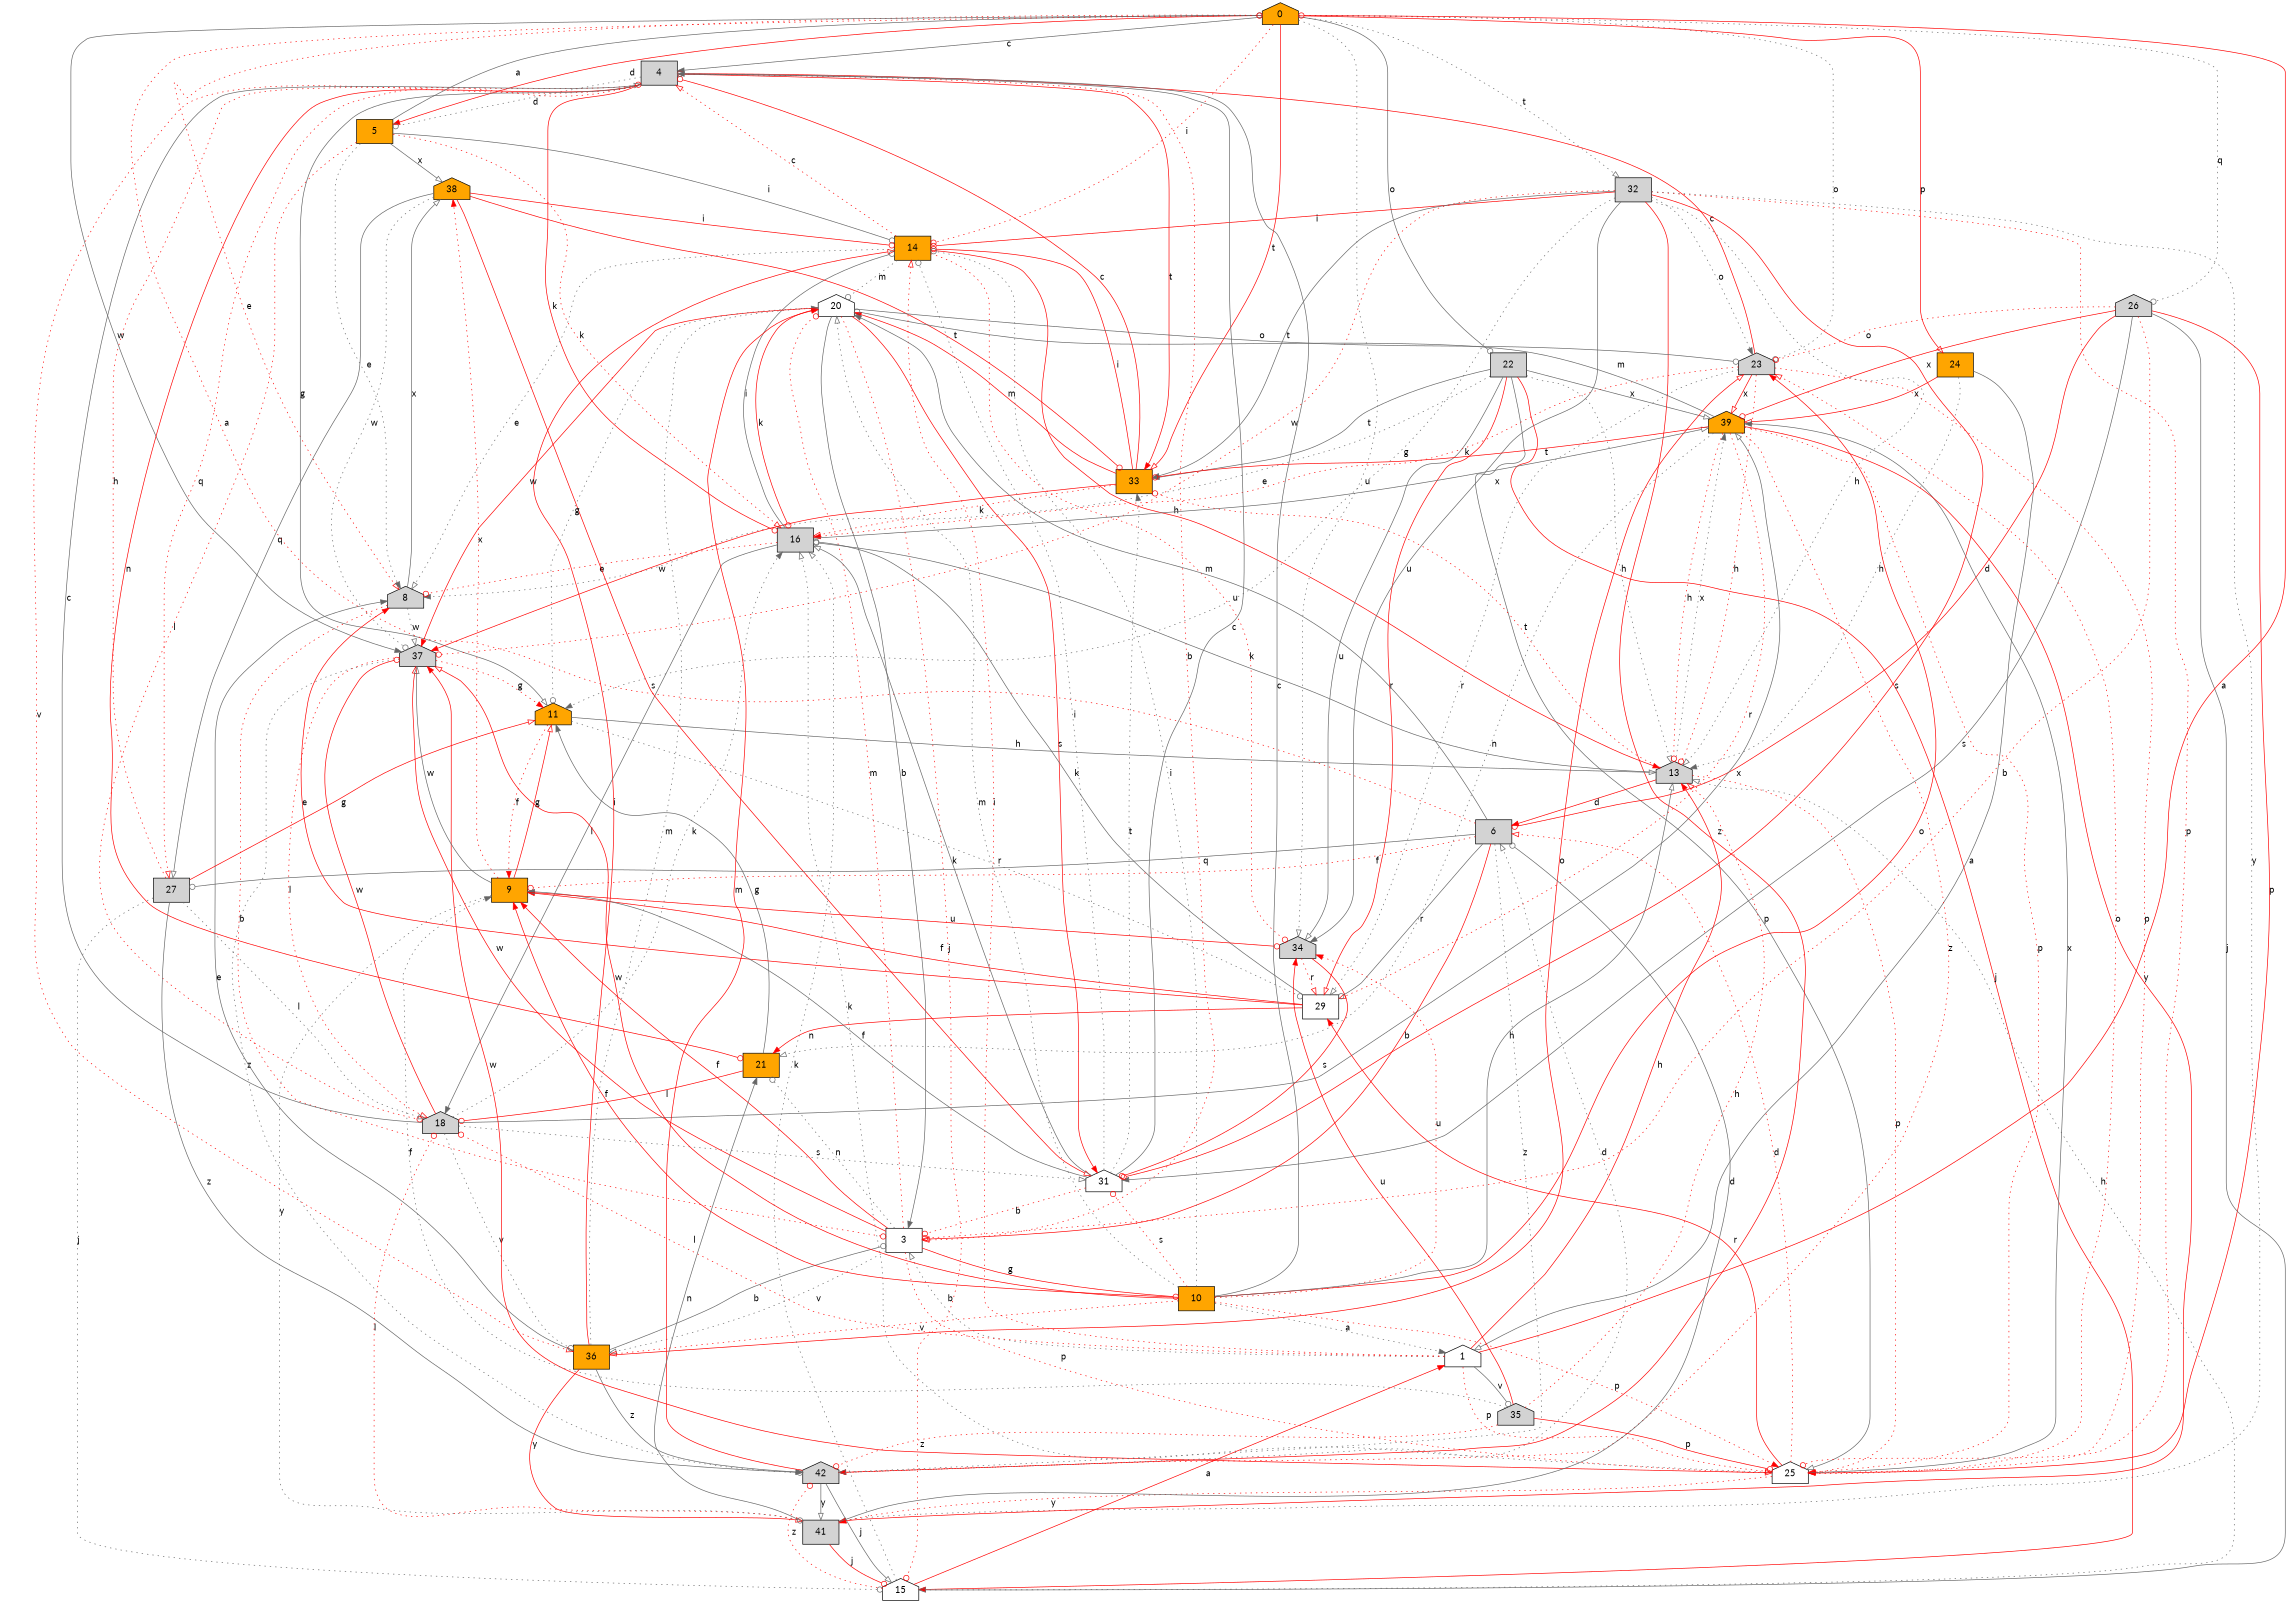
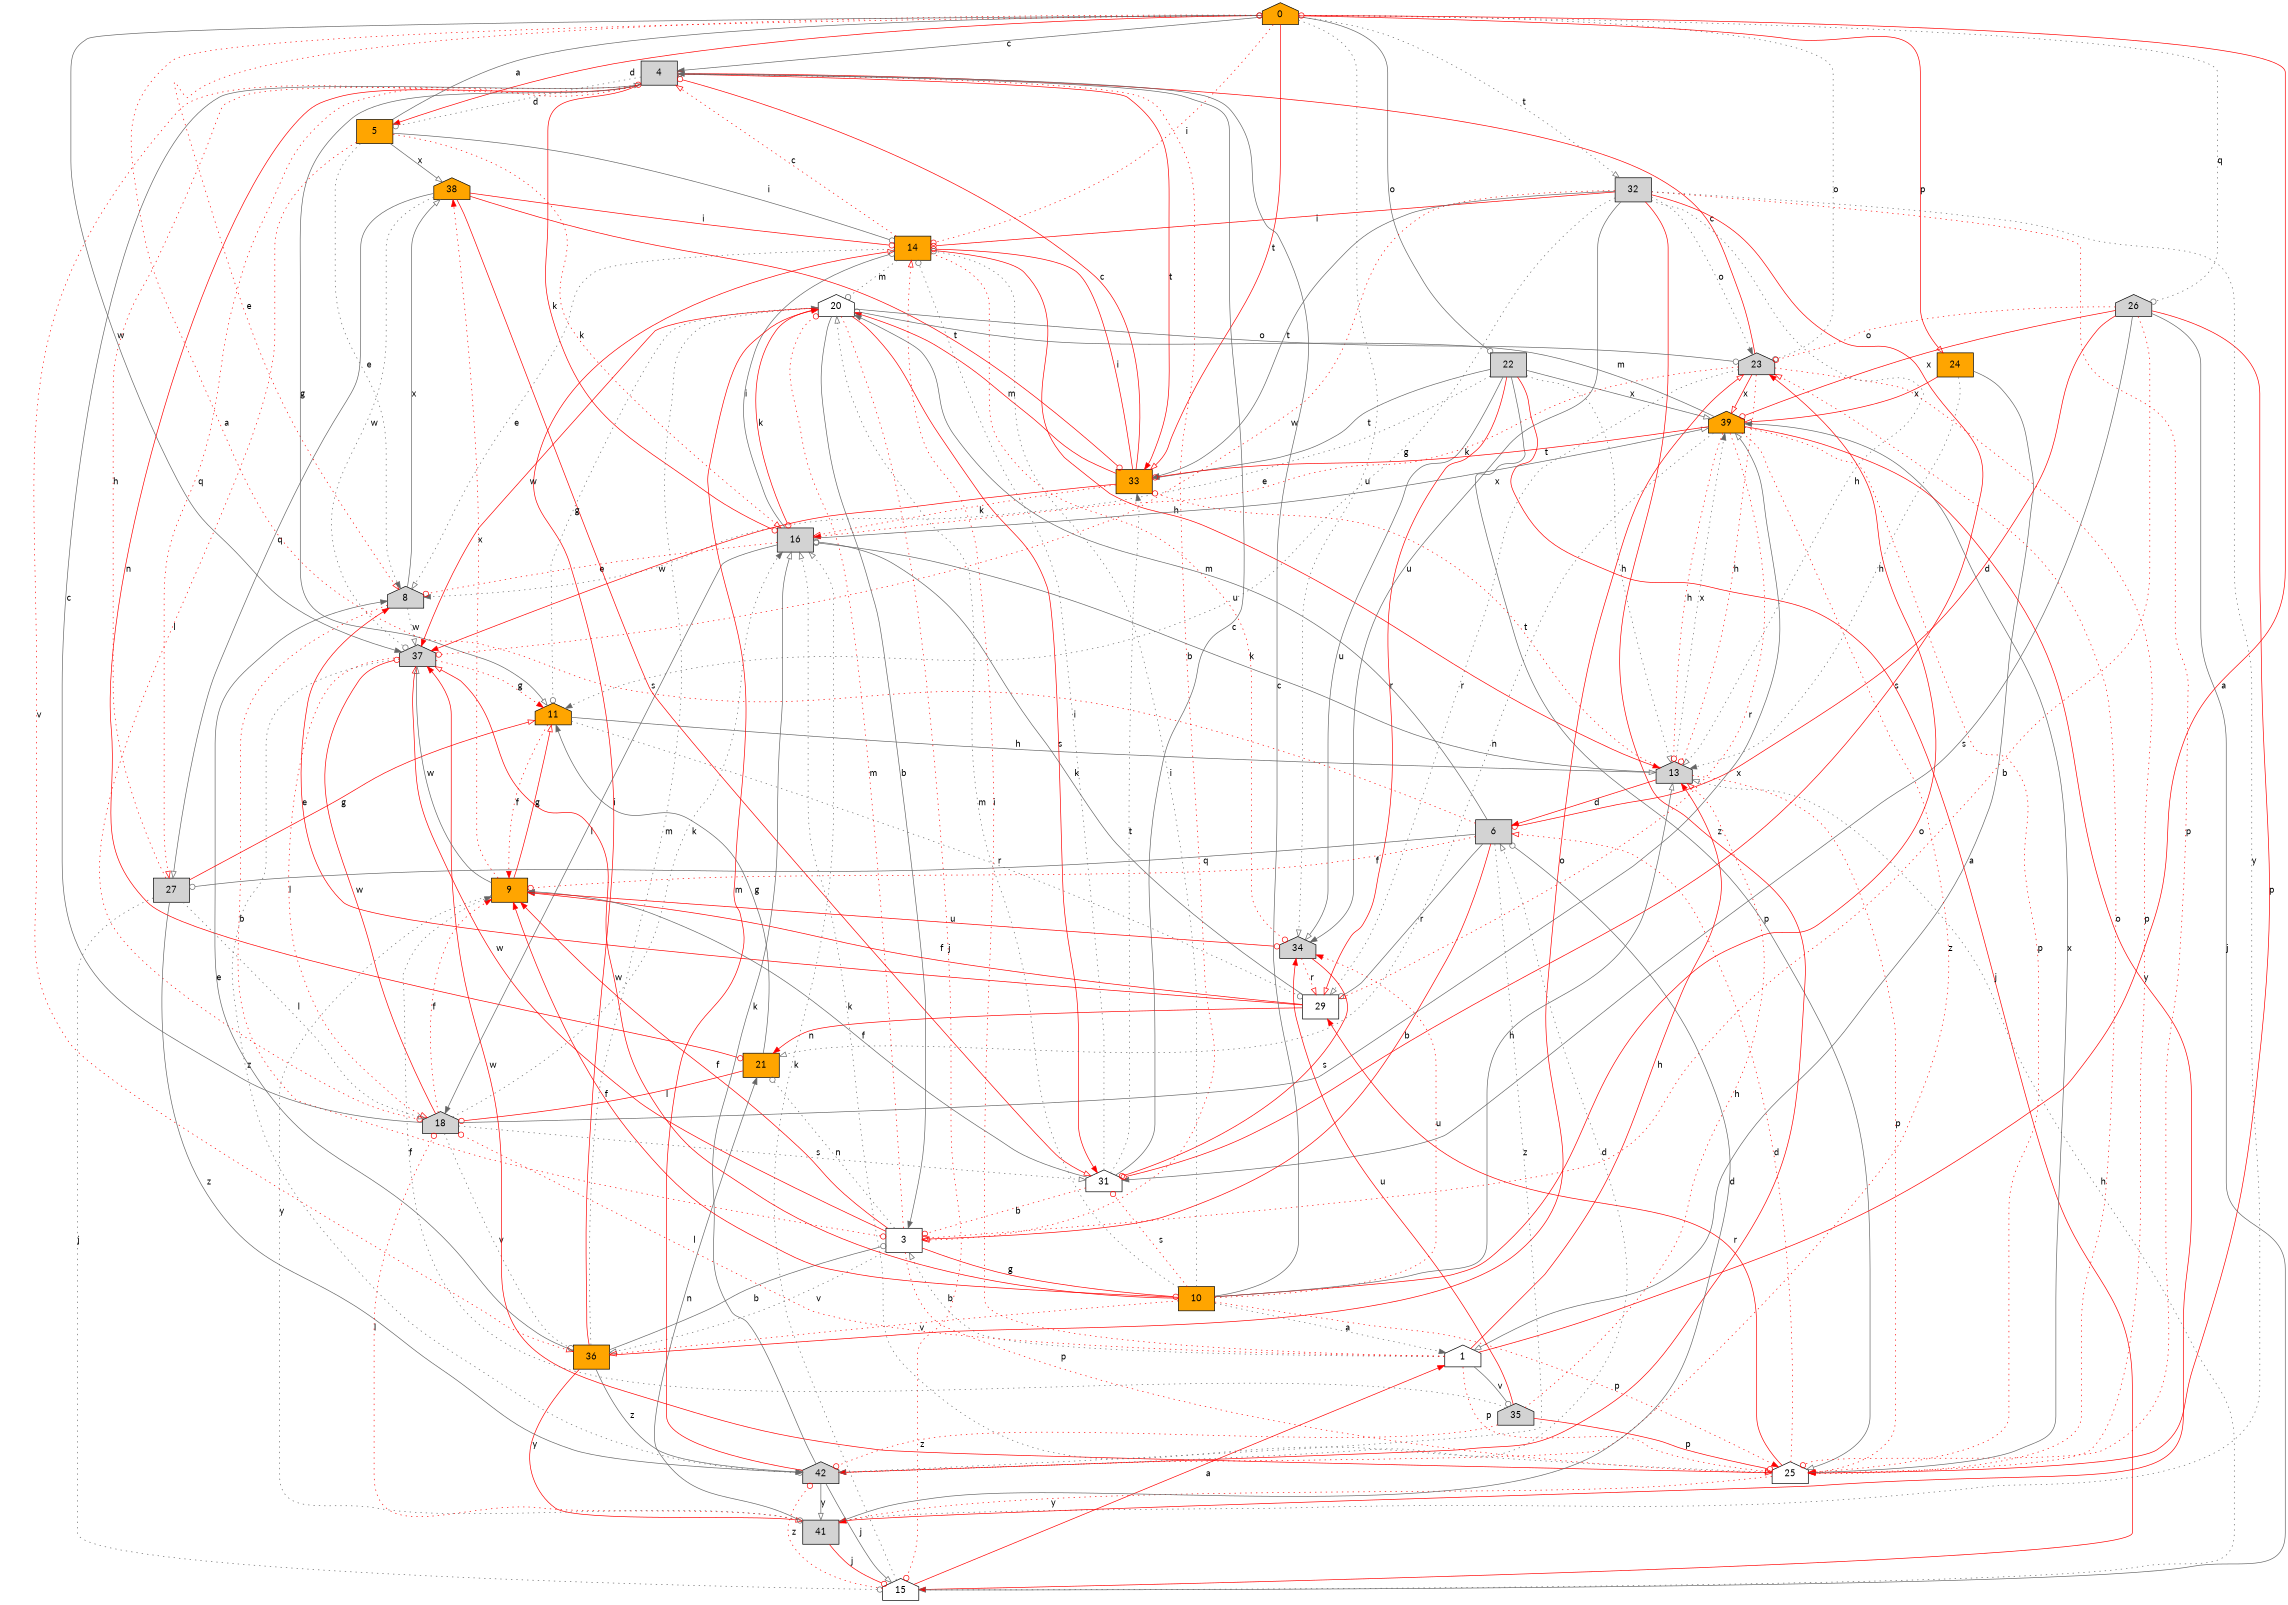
(952, 863) -> (744, 1025)
none -> (433, 999)
